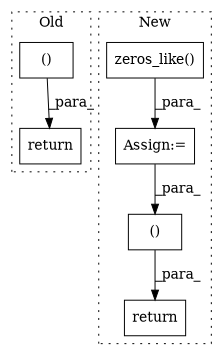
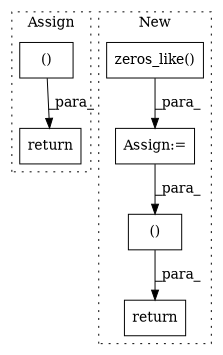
(51, 23) -> (51, 23)
